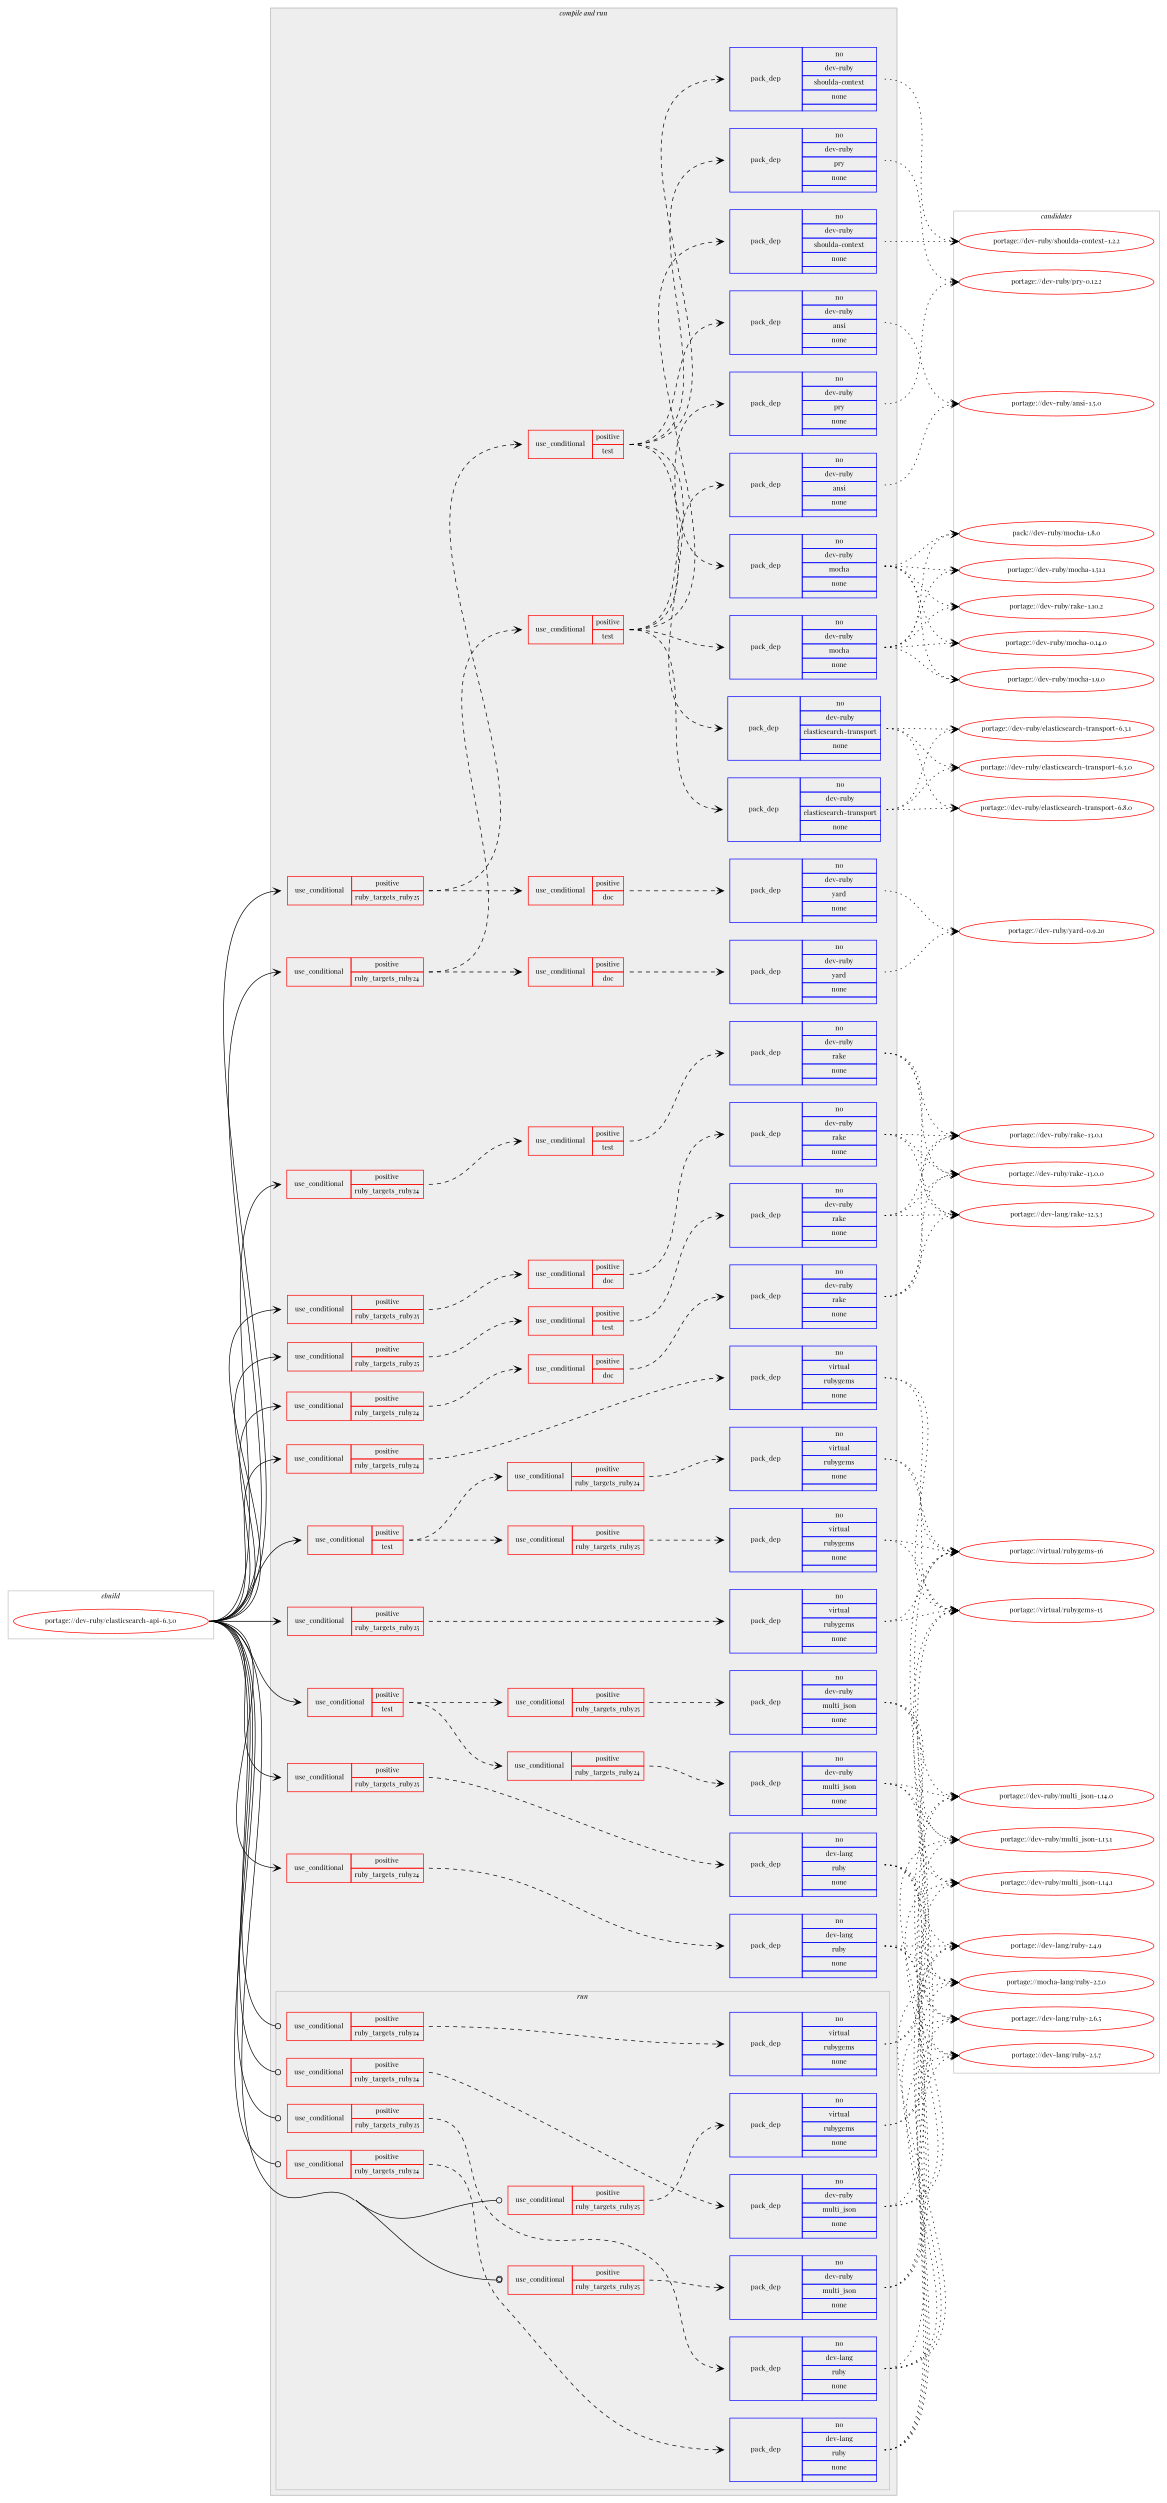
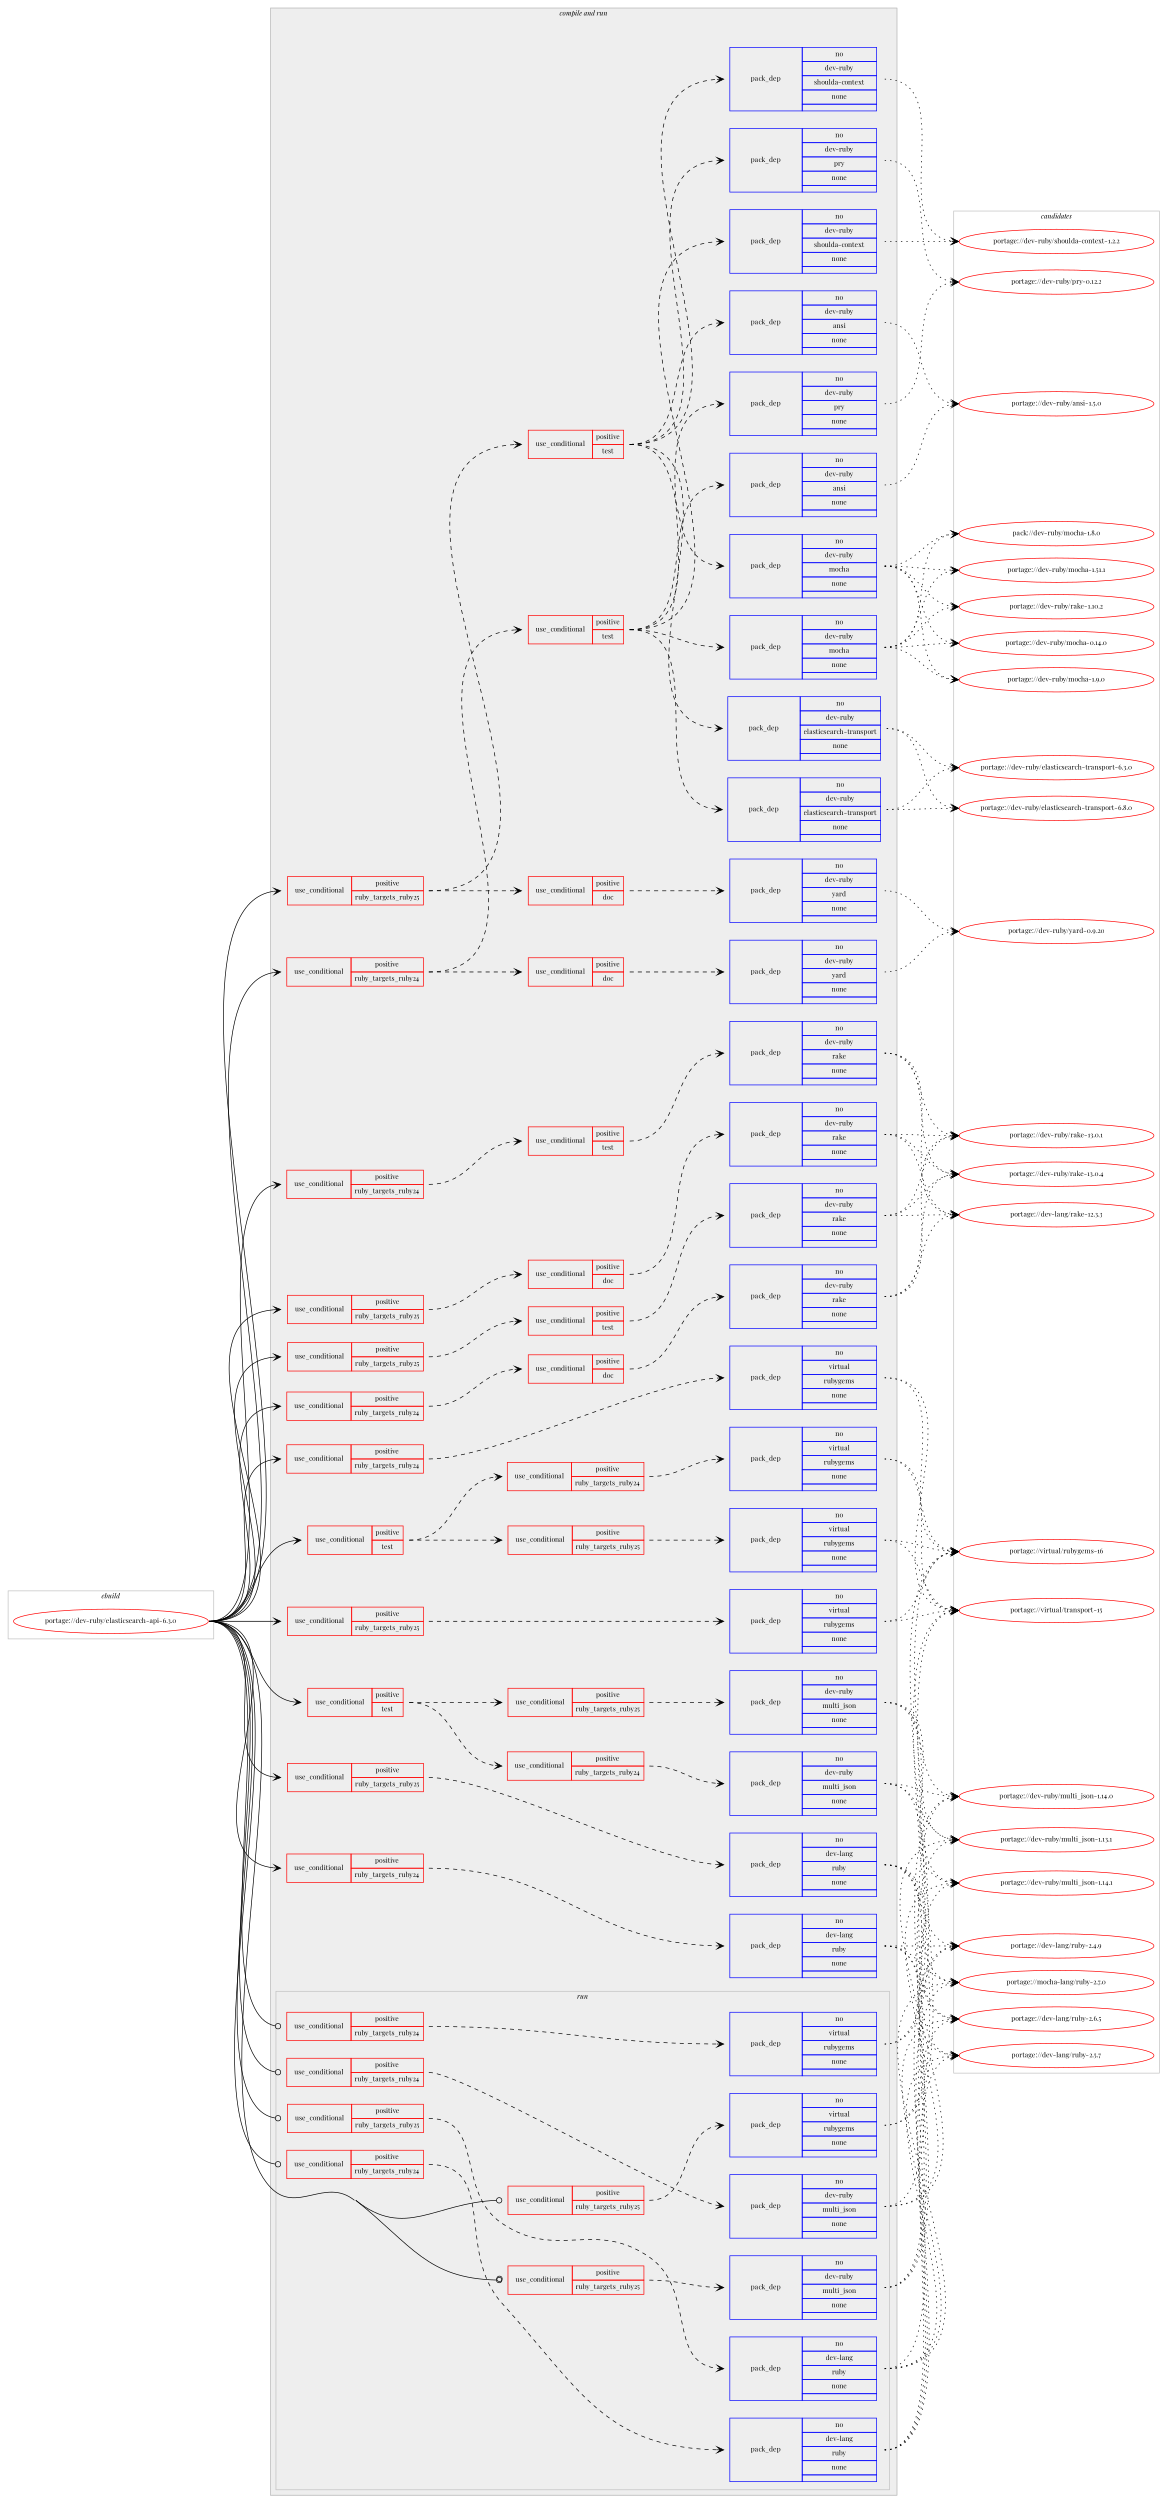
(1057, 729) -> none
(1057, 1174) -> (1057, 1174)
(1057, 1610) -> (1057, 1610)
